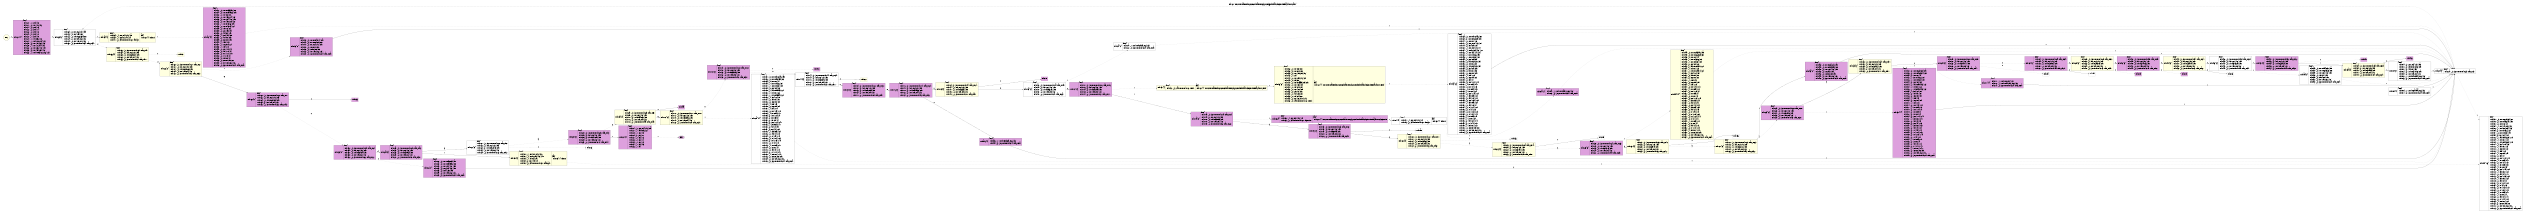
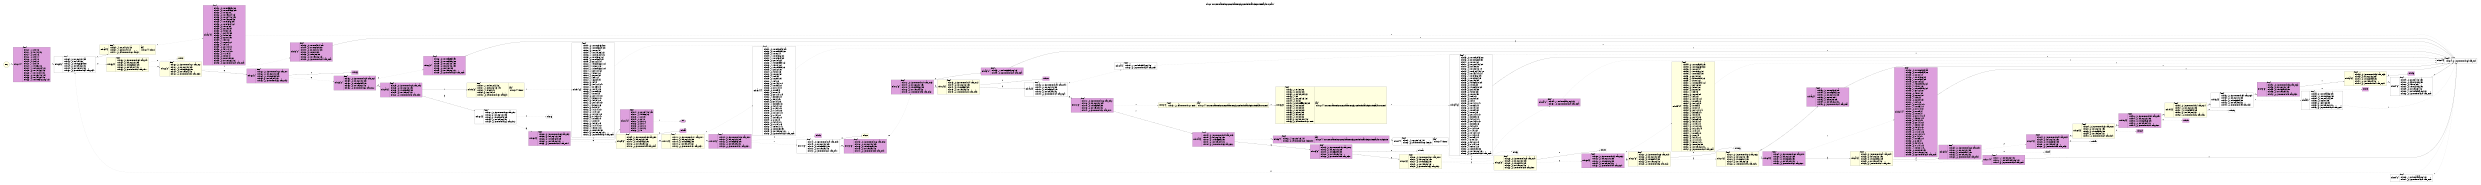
(2468, 97) -> (1532, 45)
